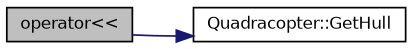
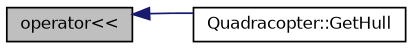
(154, 36) -> (172, 13)
